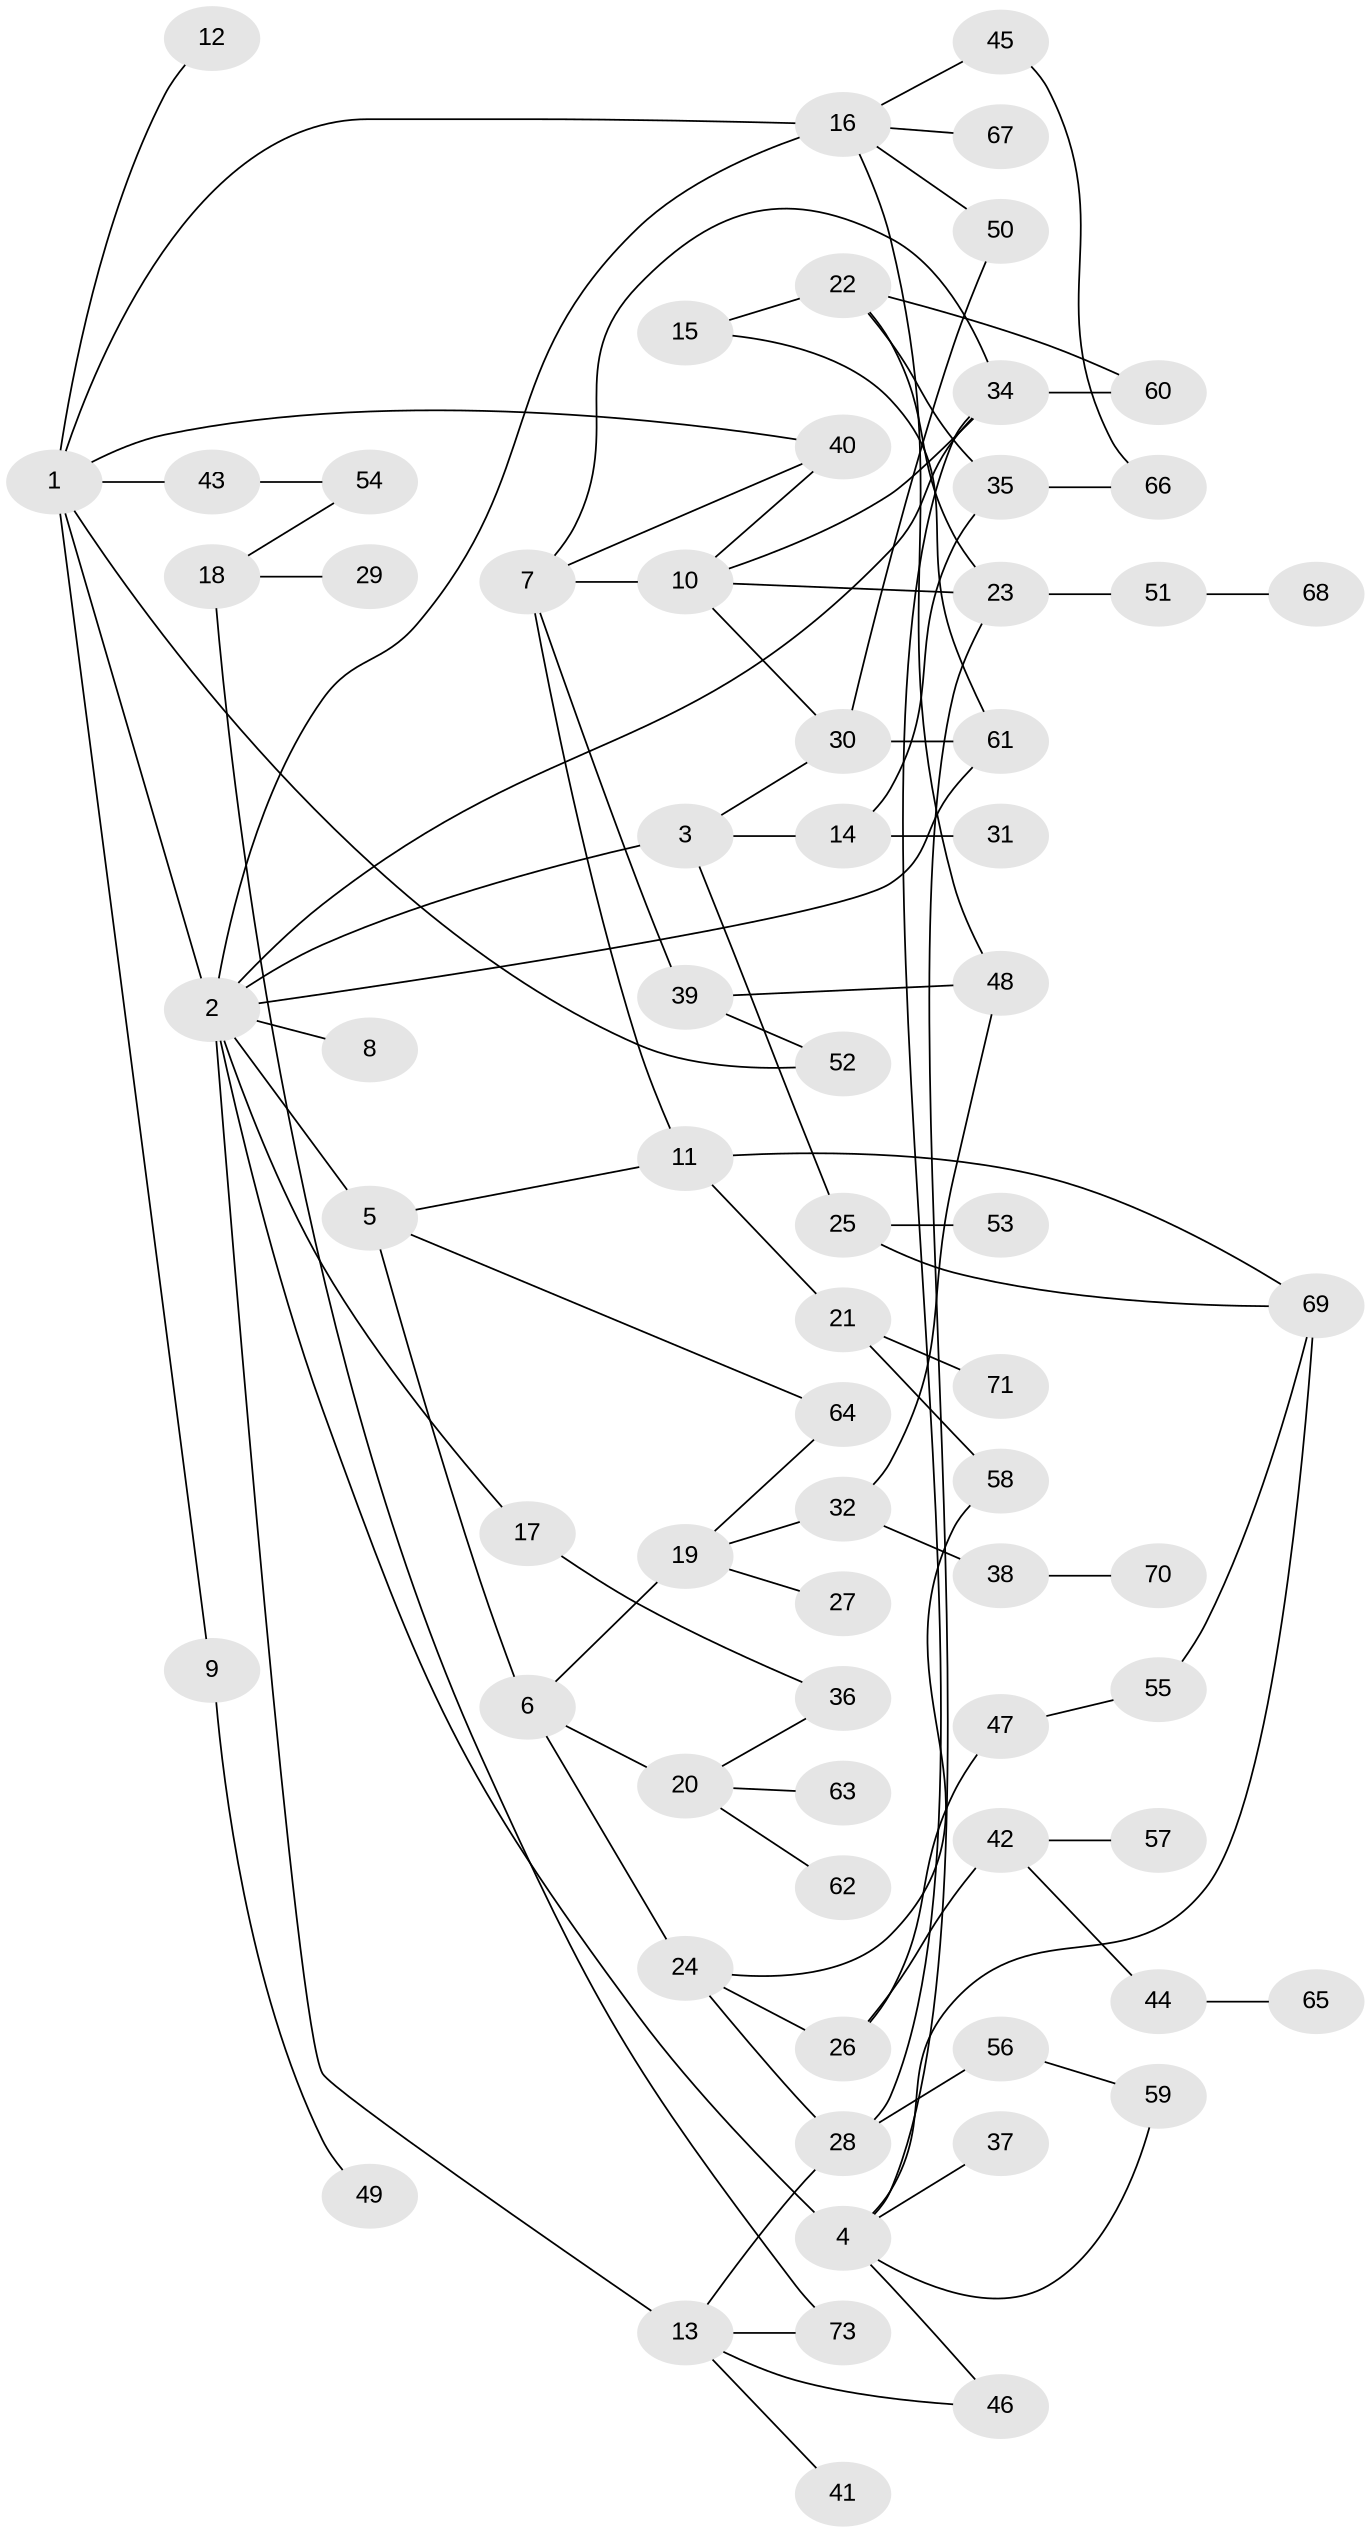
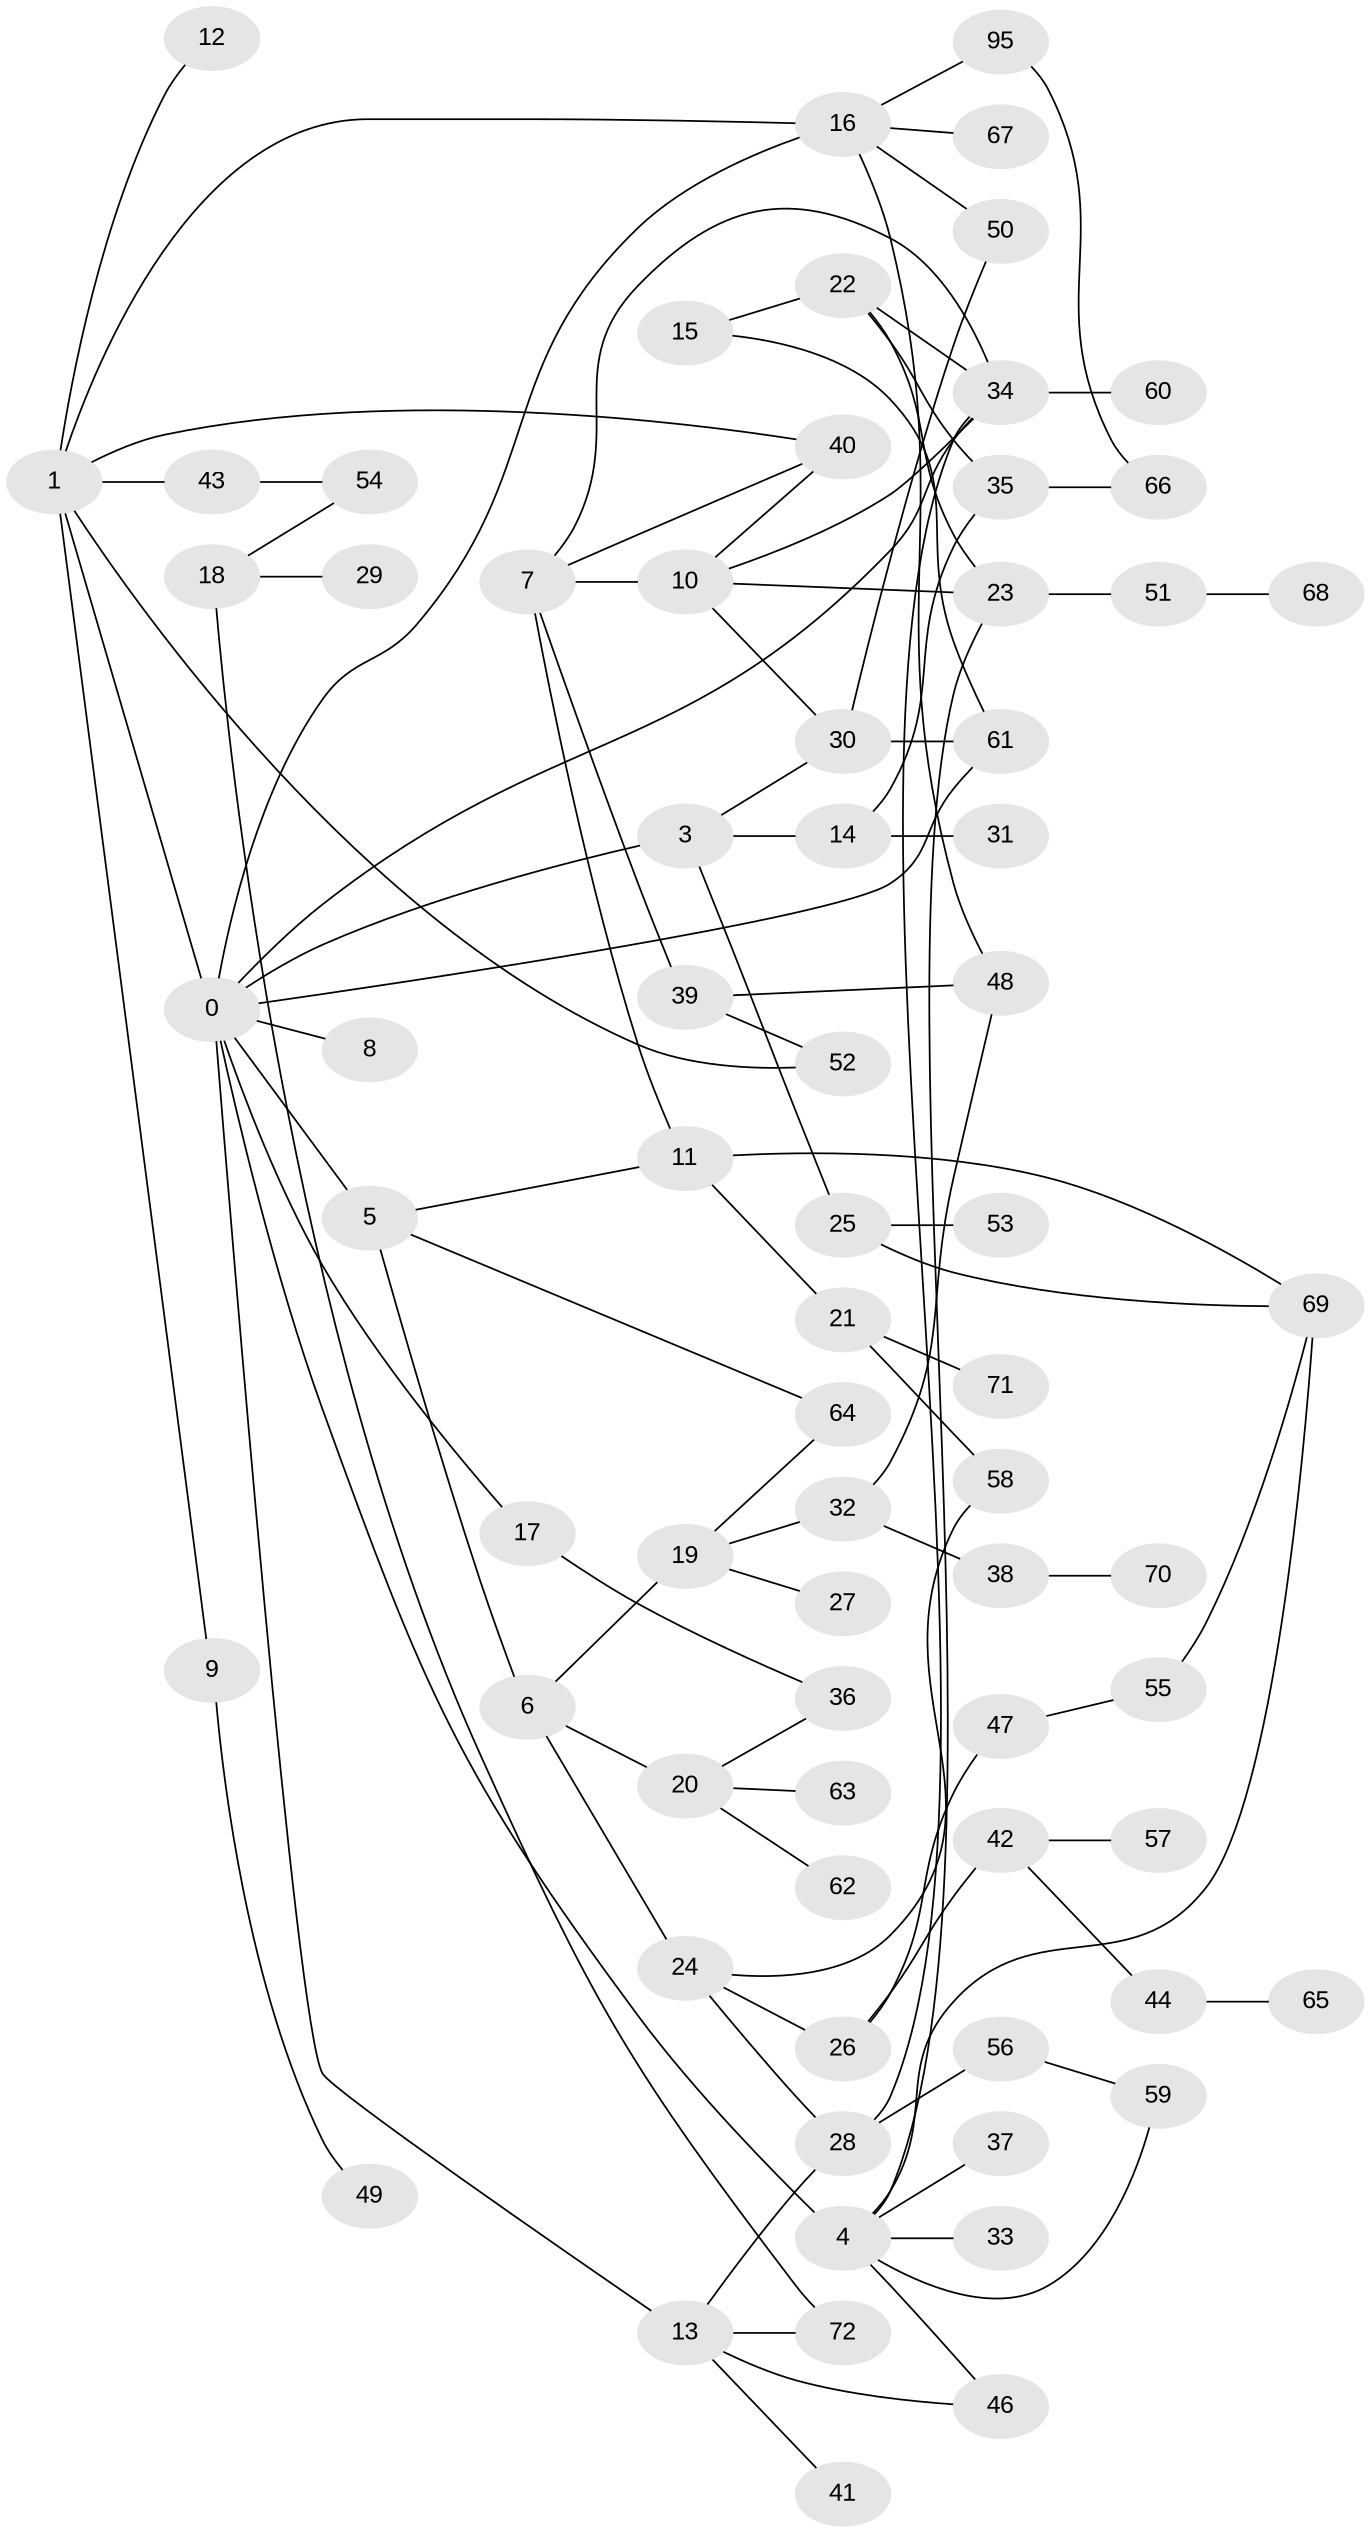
(1001, 42) -> (1001, 42)
(1005, 331) -> (922, 339)
(212, 1010) -> (212, 1010)
none -> (1001, 2238)
(843, 2333) -> (843, 2333)
